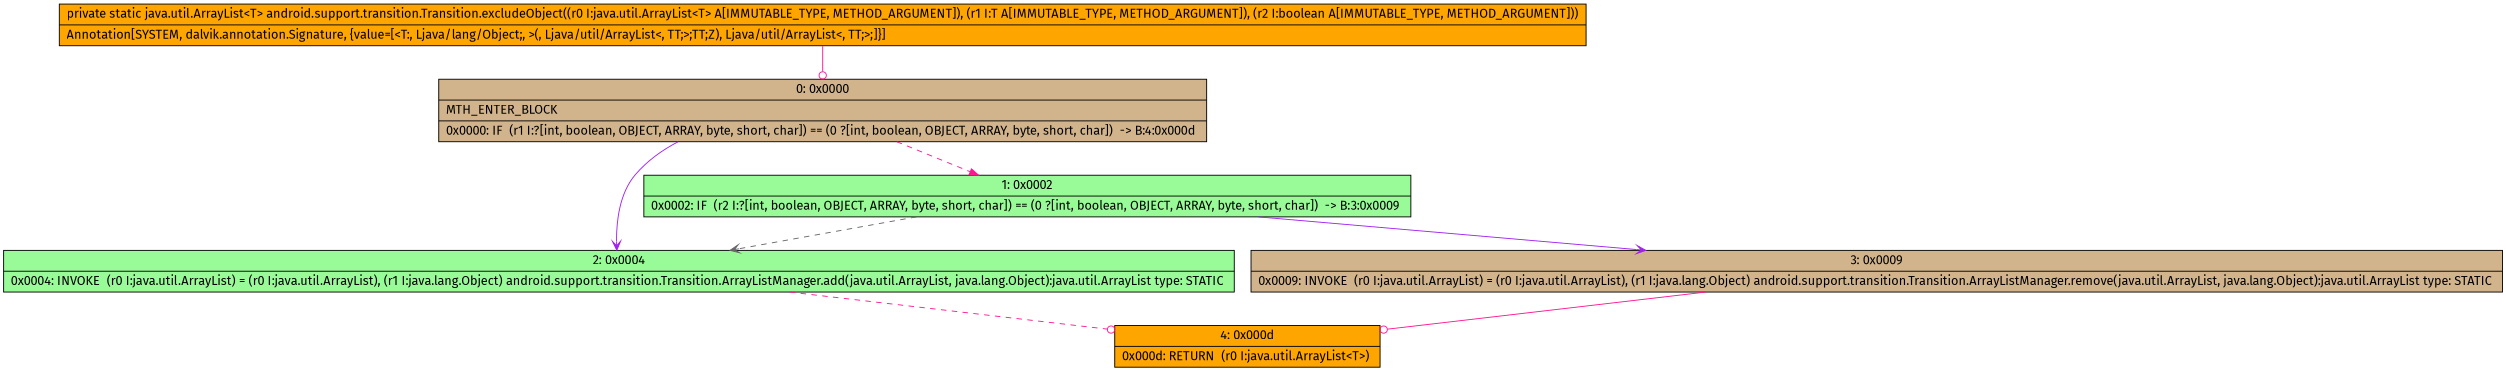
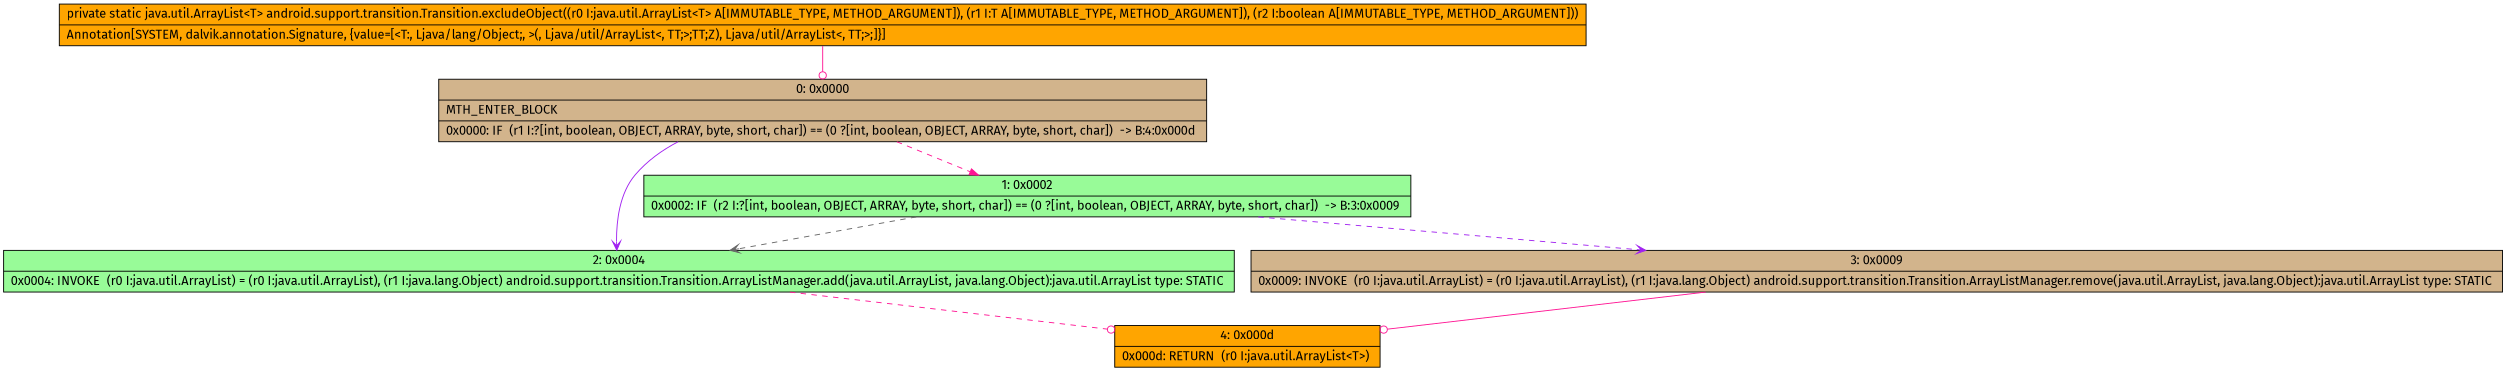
(1447, 233) -> (1447, 233)
